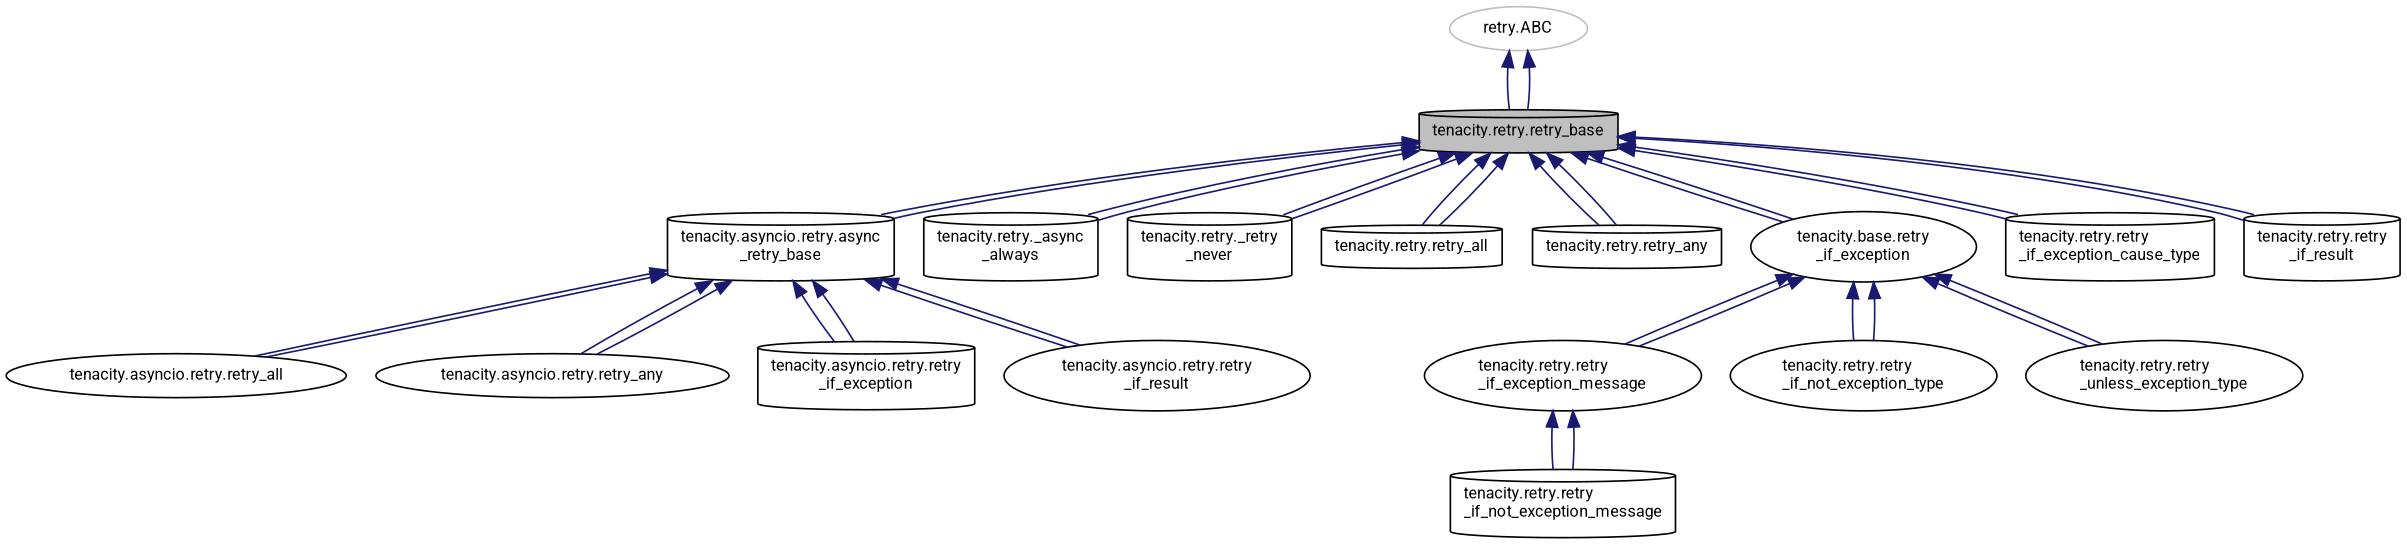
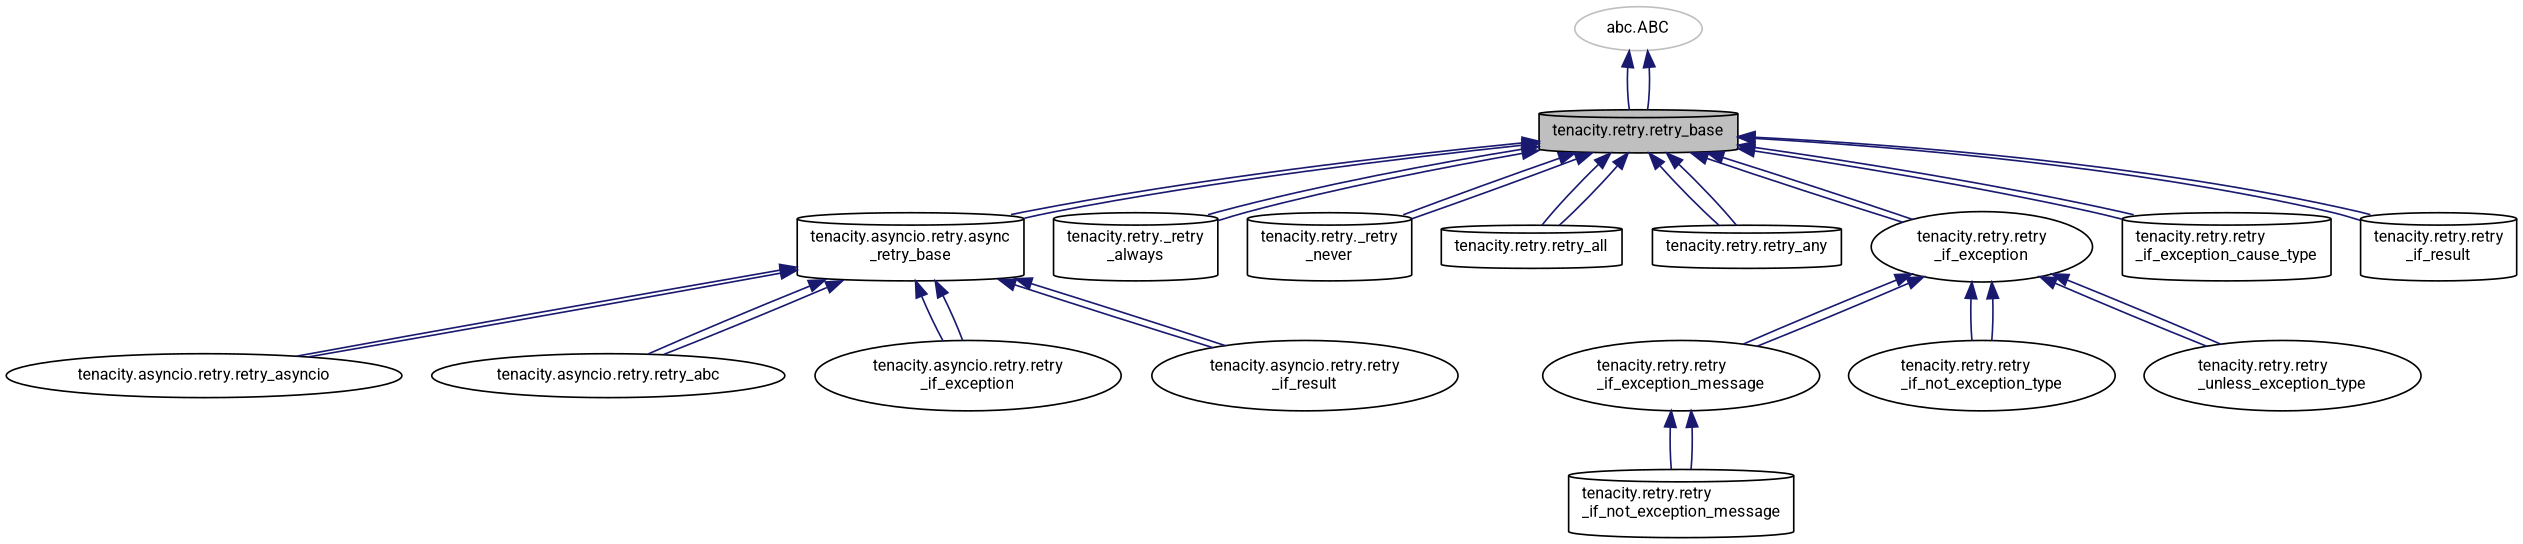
(1519, 29) -> (1638, 29)
(1011, 247) -> (1136, 247)
(1864, 247) -> (1982, 247)
(176, 376) -> (204, 376)
(552, 376) -> (608, 376)
(866, 376) -> (968, 376)
